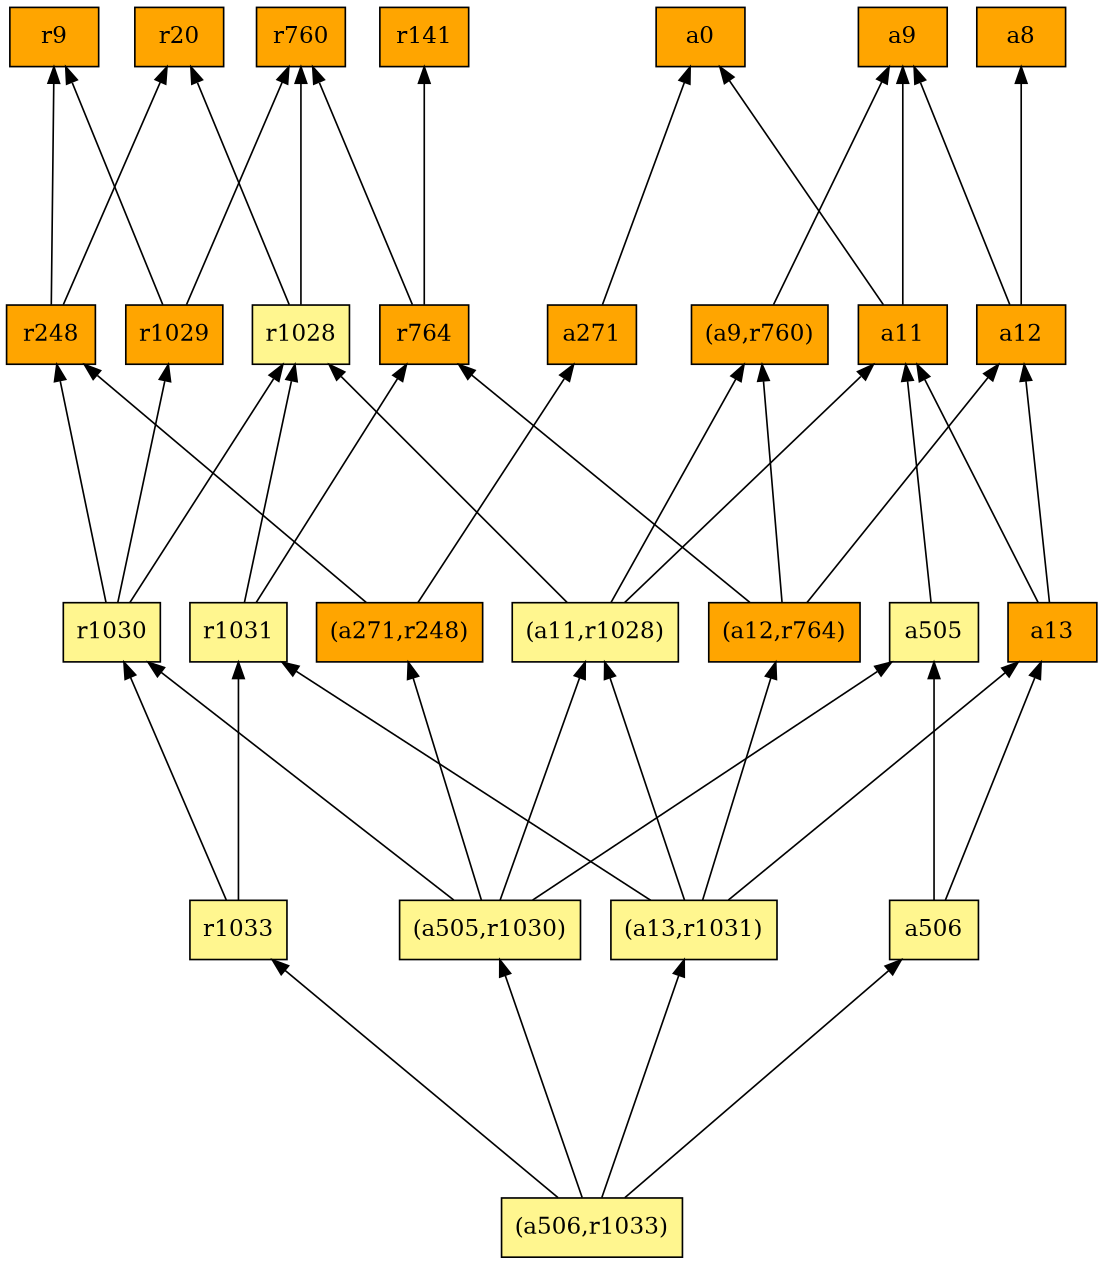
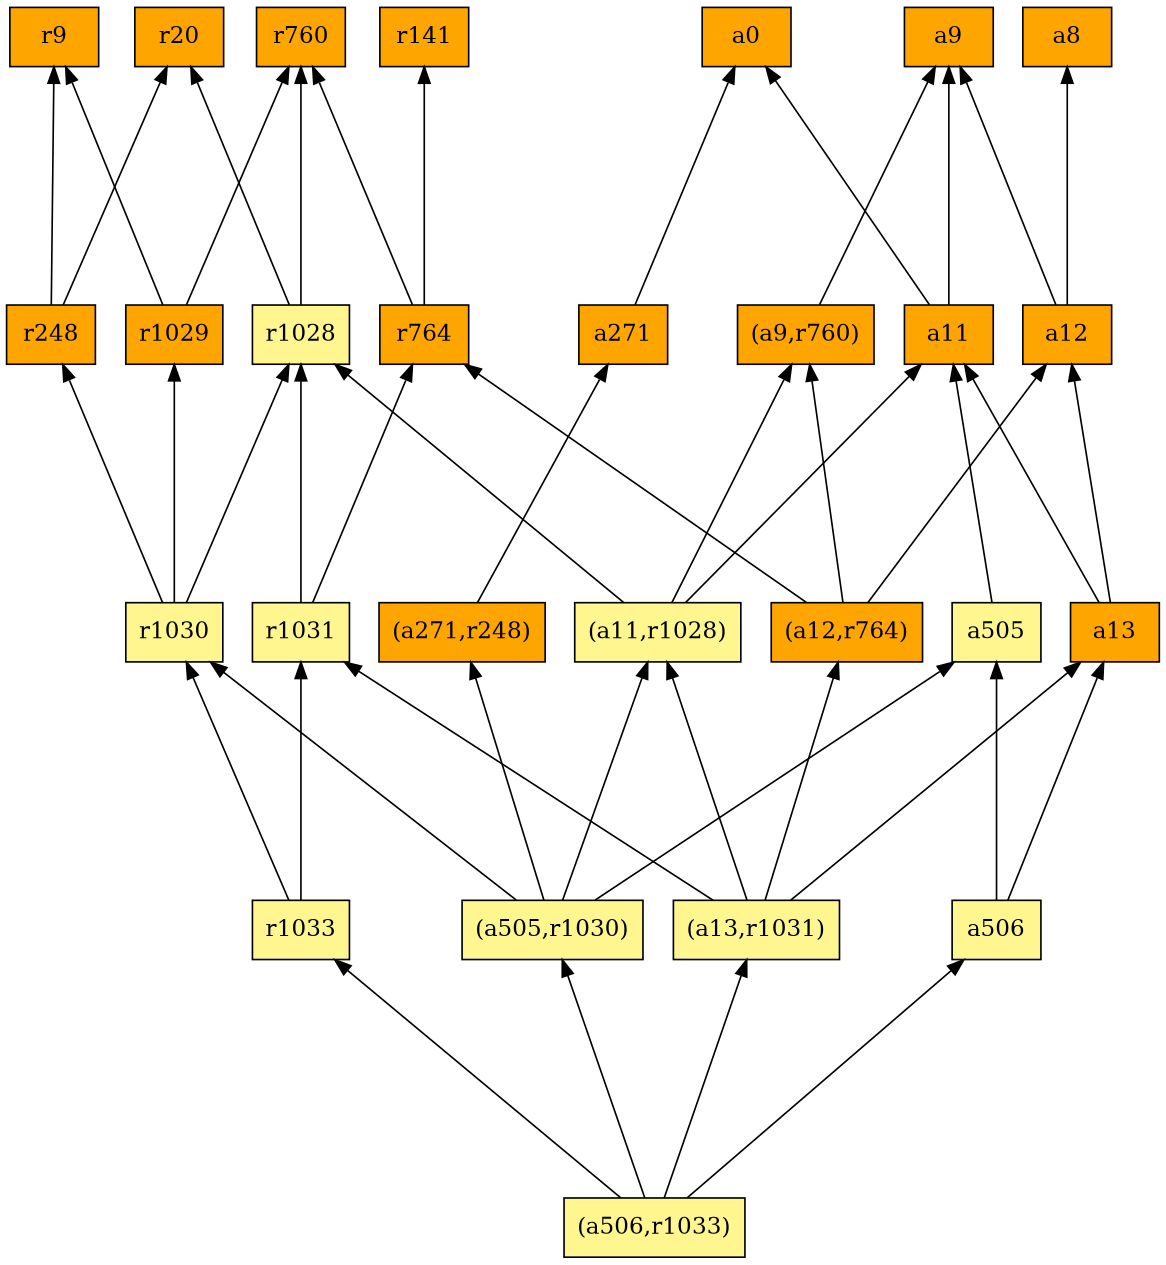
(232, 489) -> none
